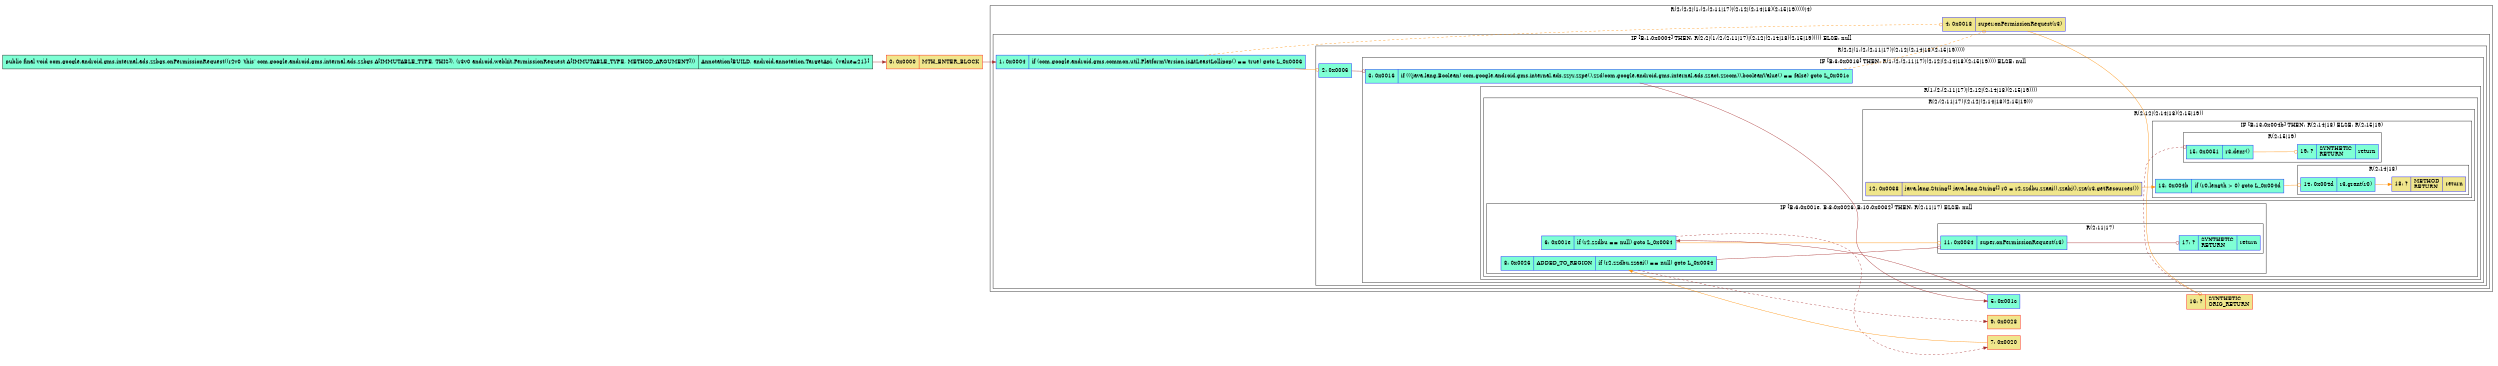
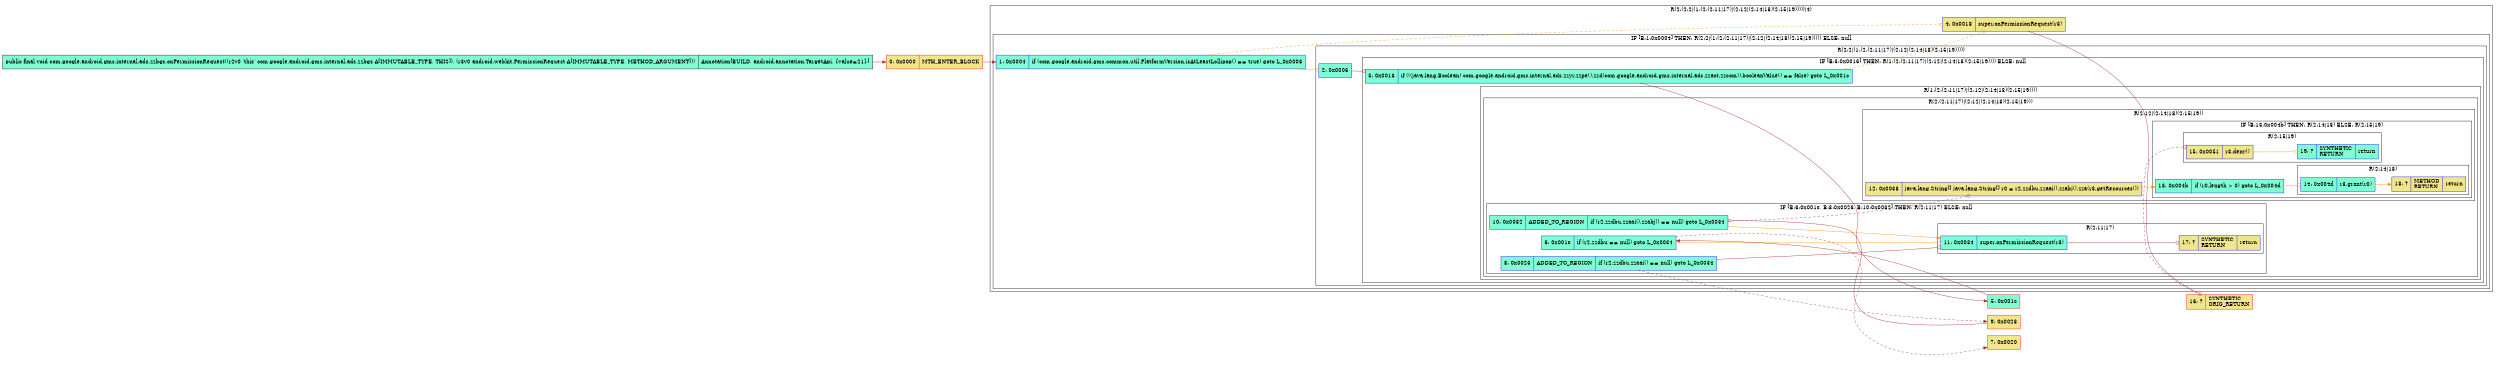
(2148, 142) -> (2148, 142)
(2220, 152) -> (2220, 152)
none -> (1609, 222)
(2220, 243) -> (2220, 243)
(2004, 302) -> (2004, 302)
(1807, 321) -> none
